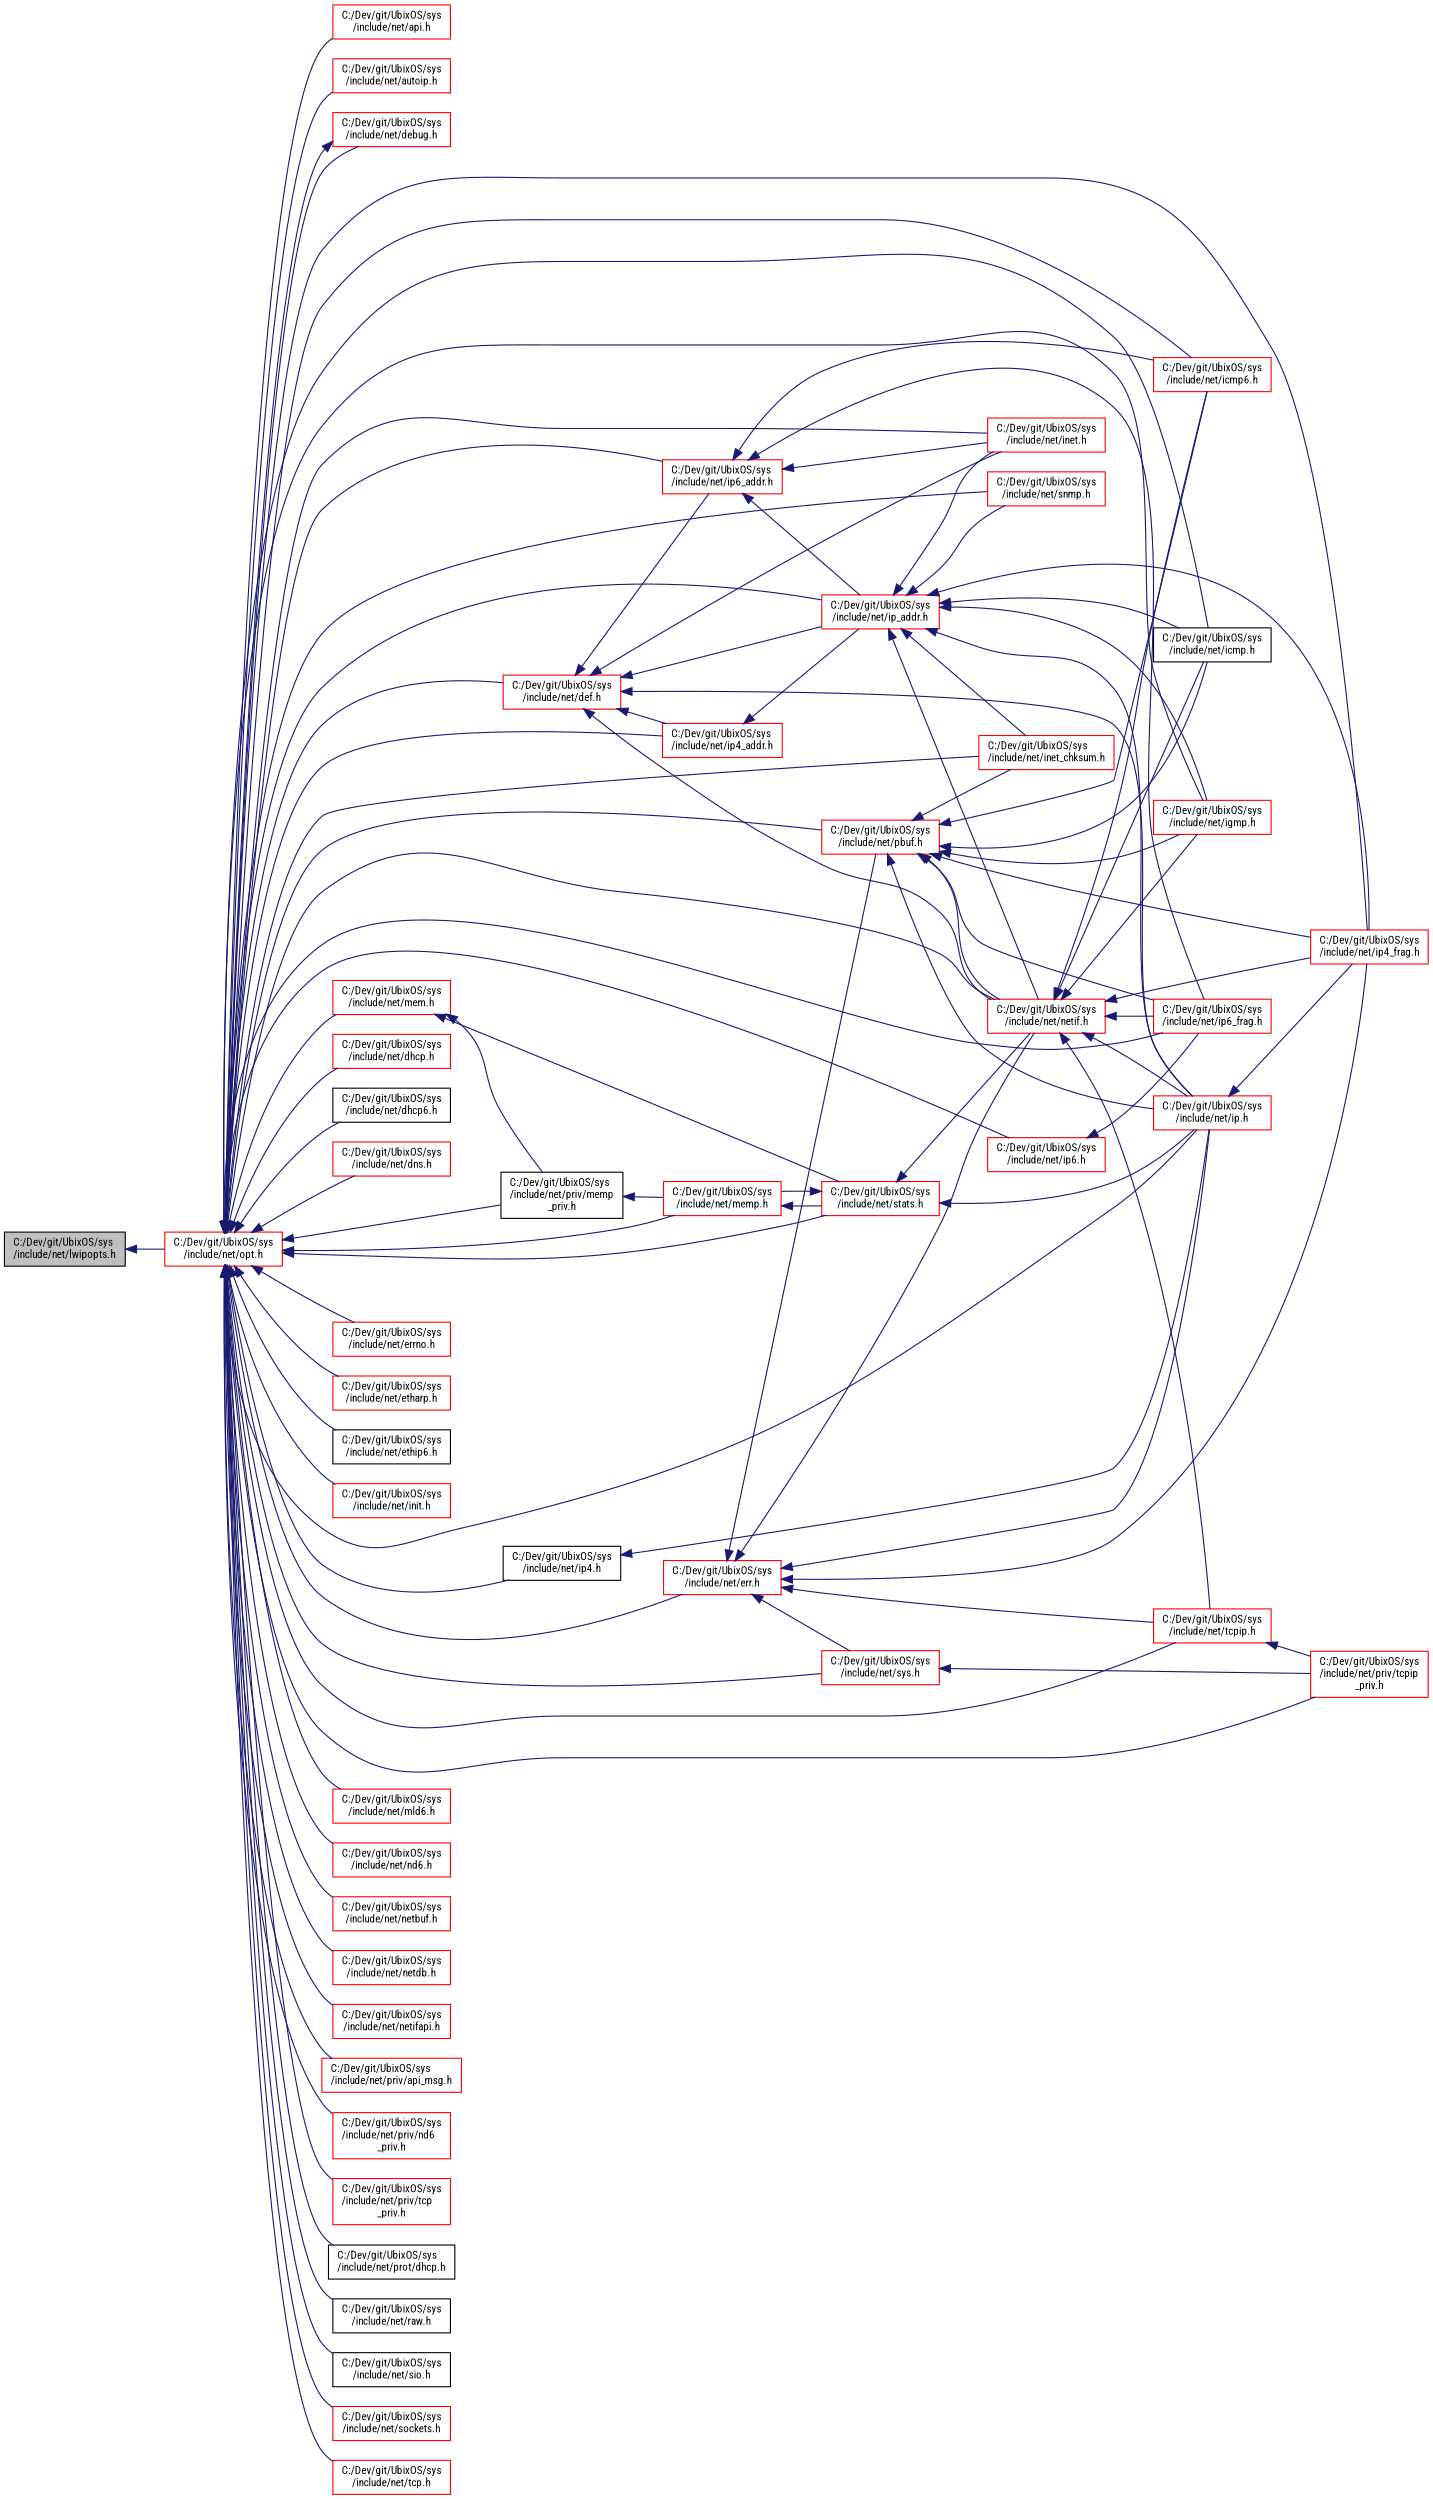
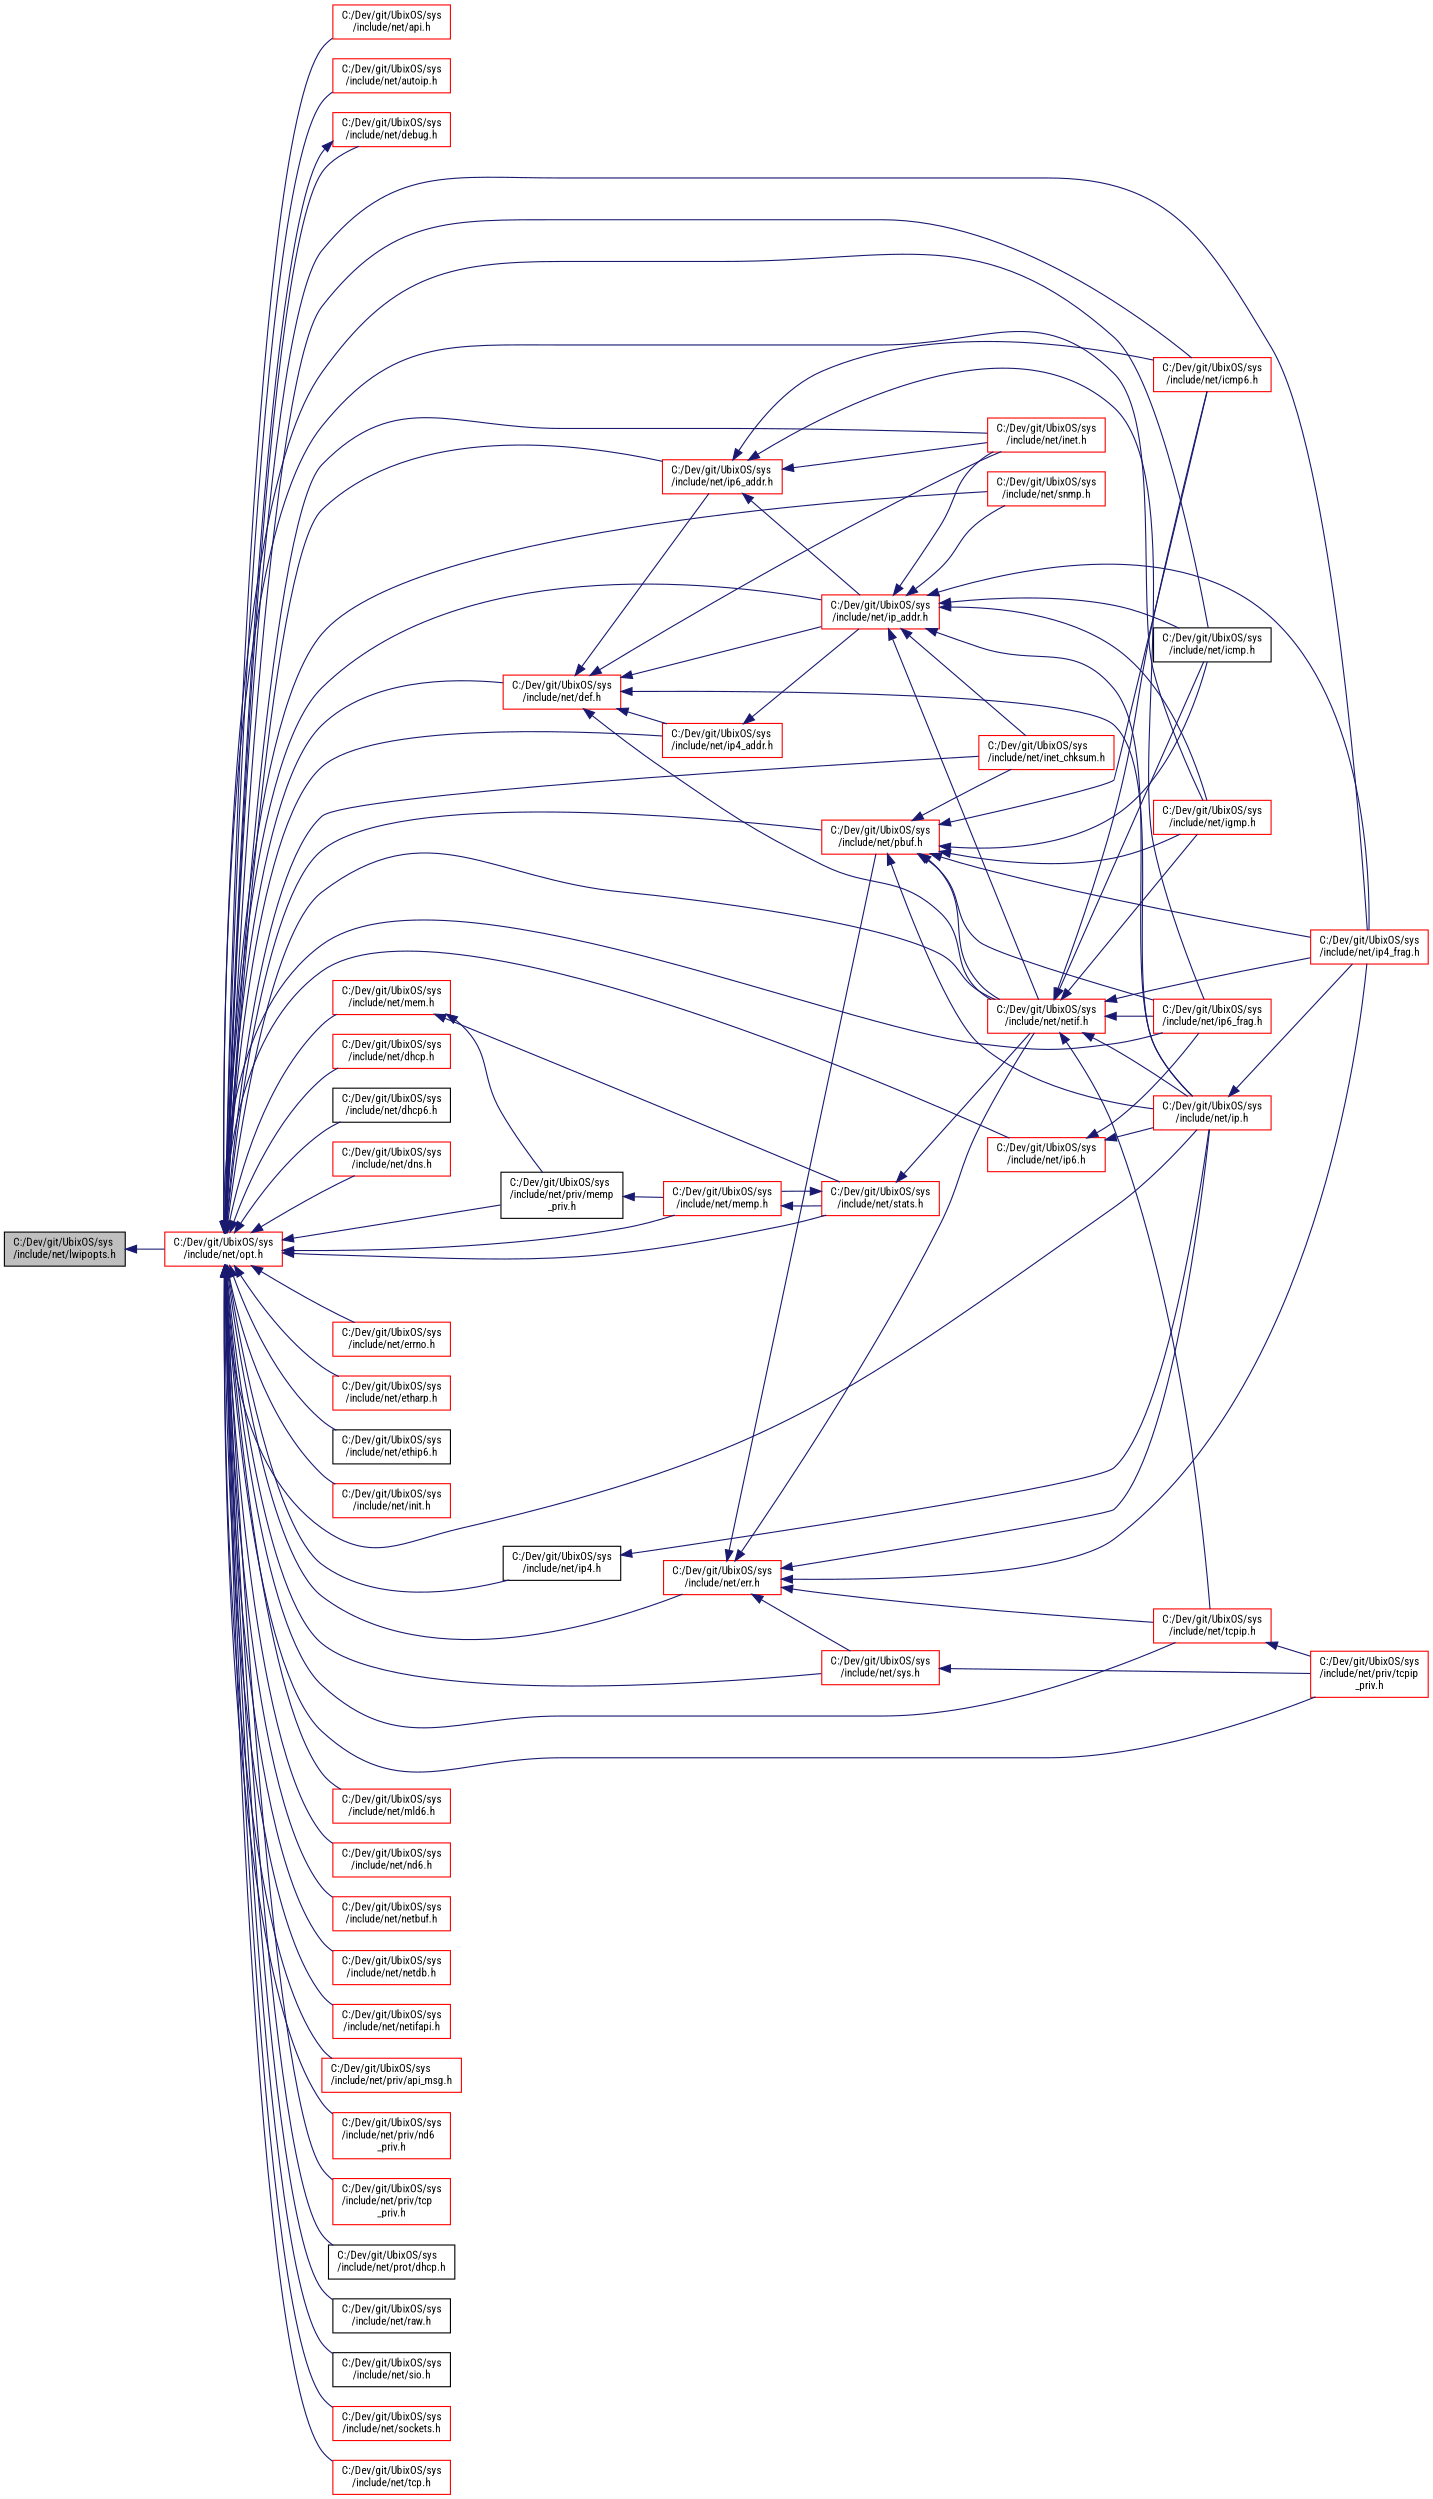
(1081, 1192) -> (1135, 1132)
